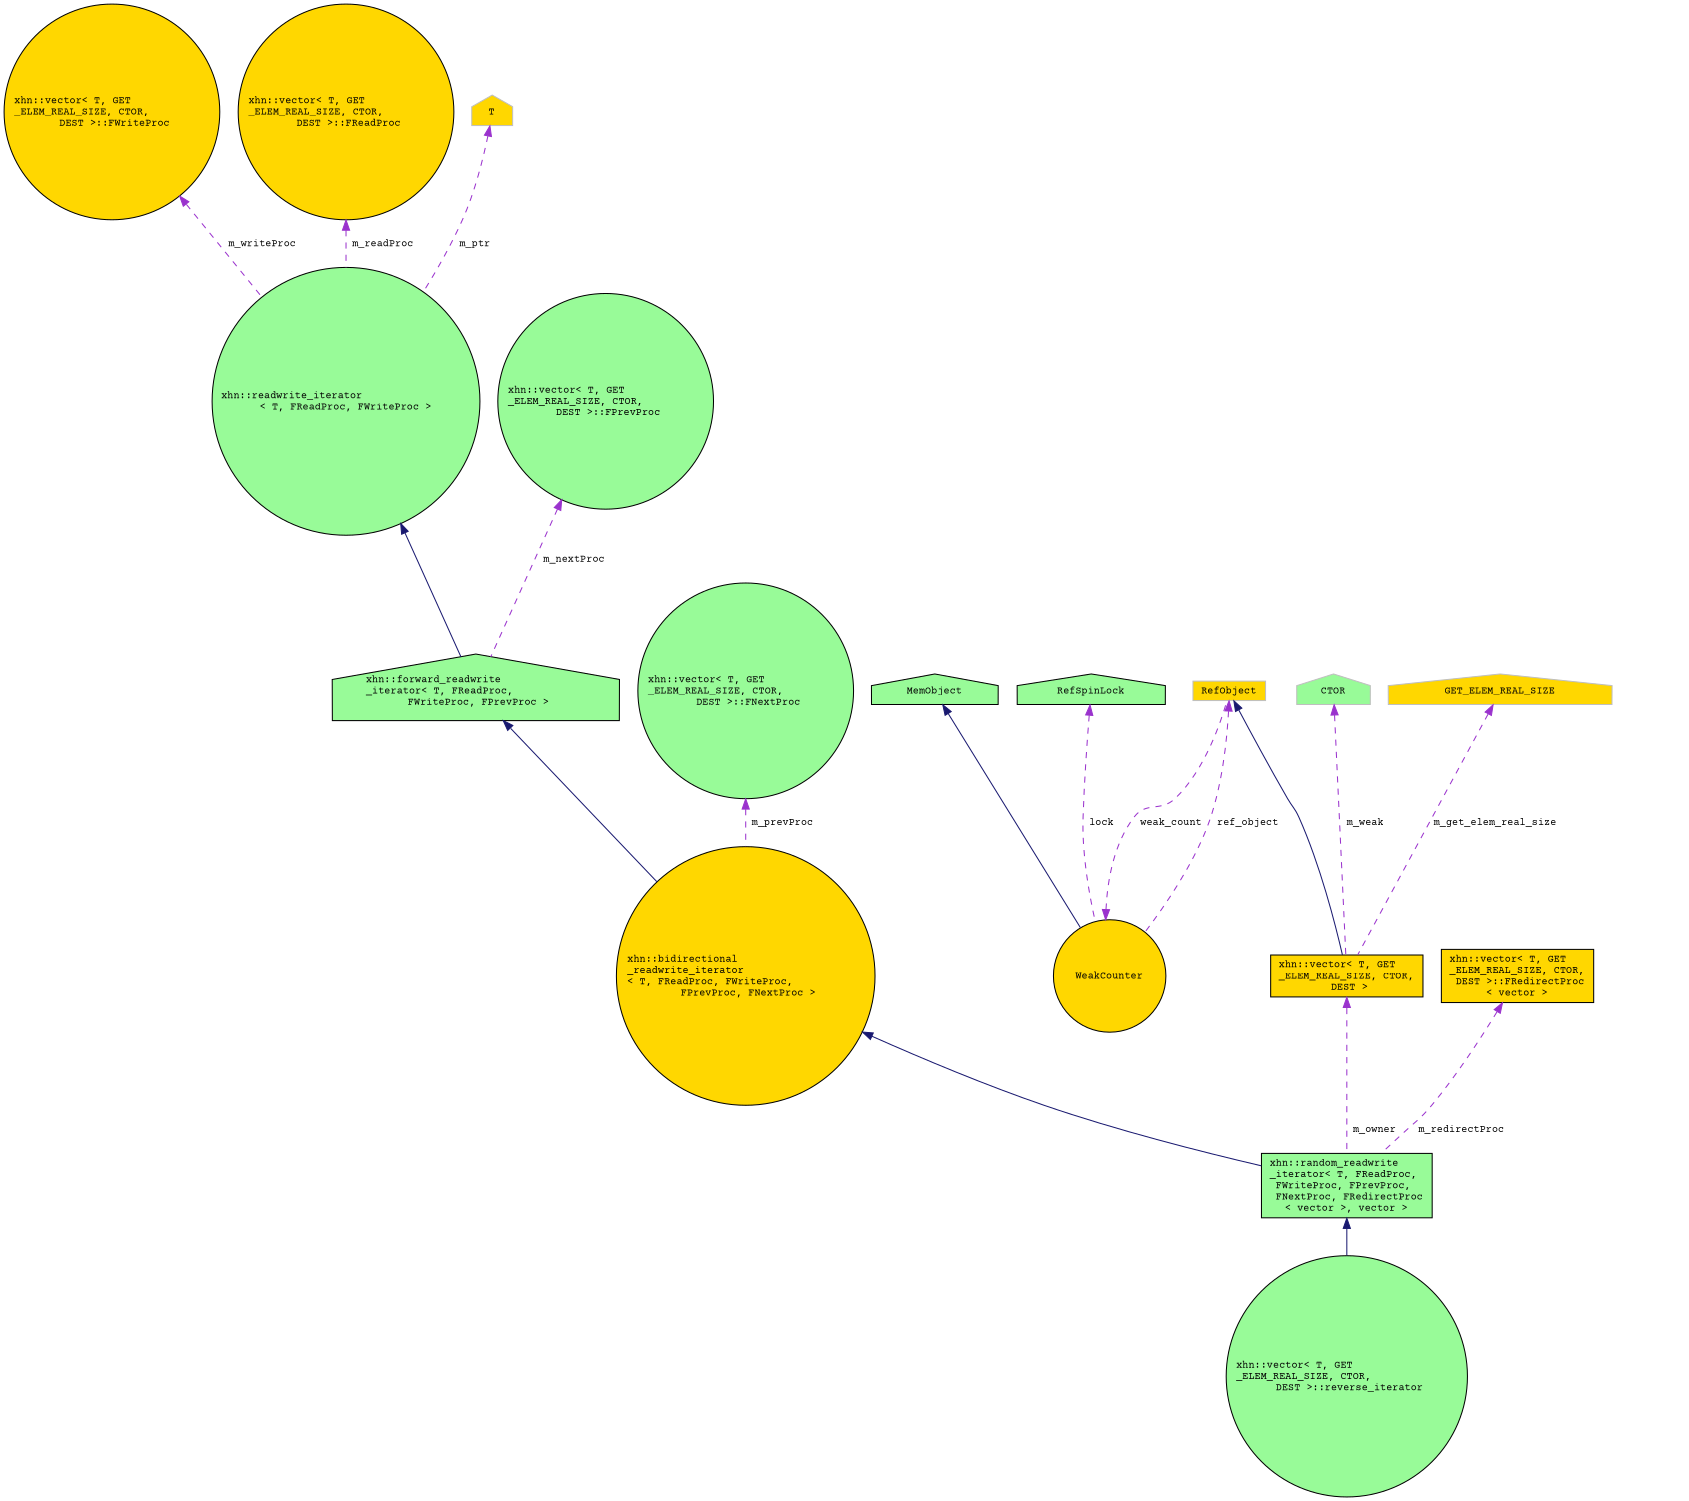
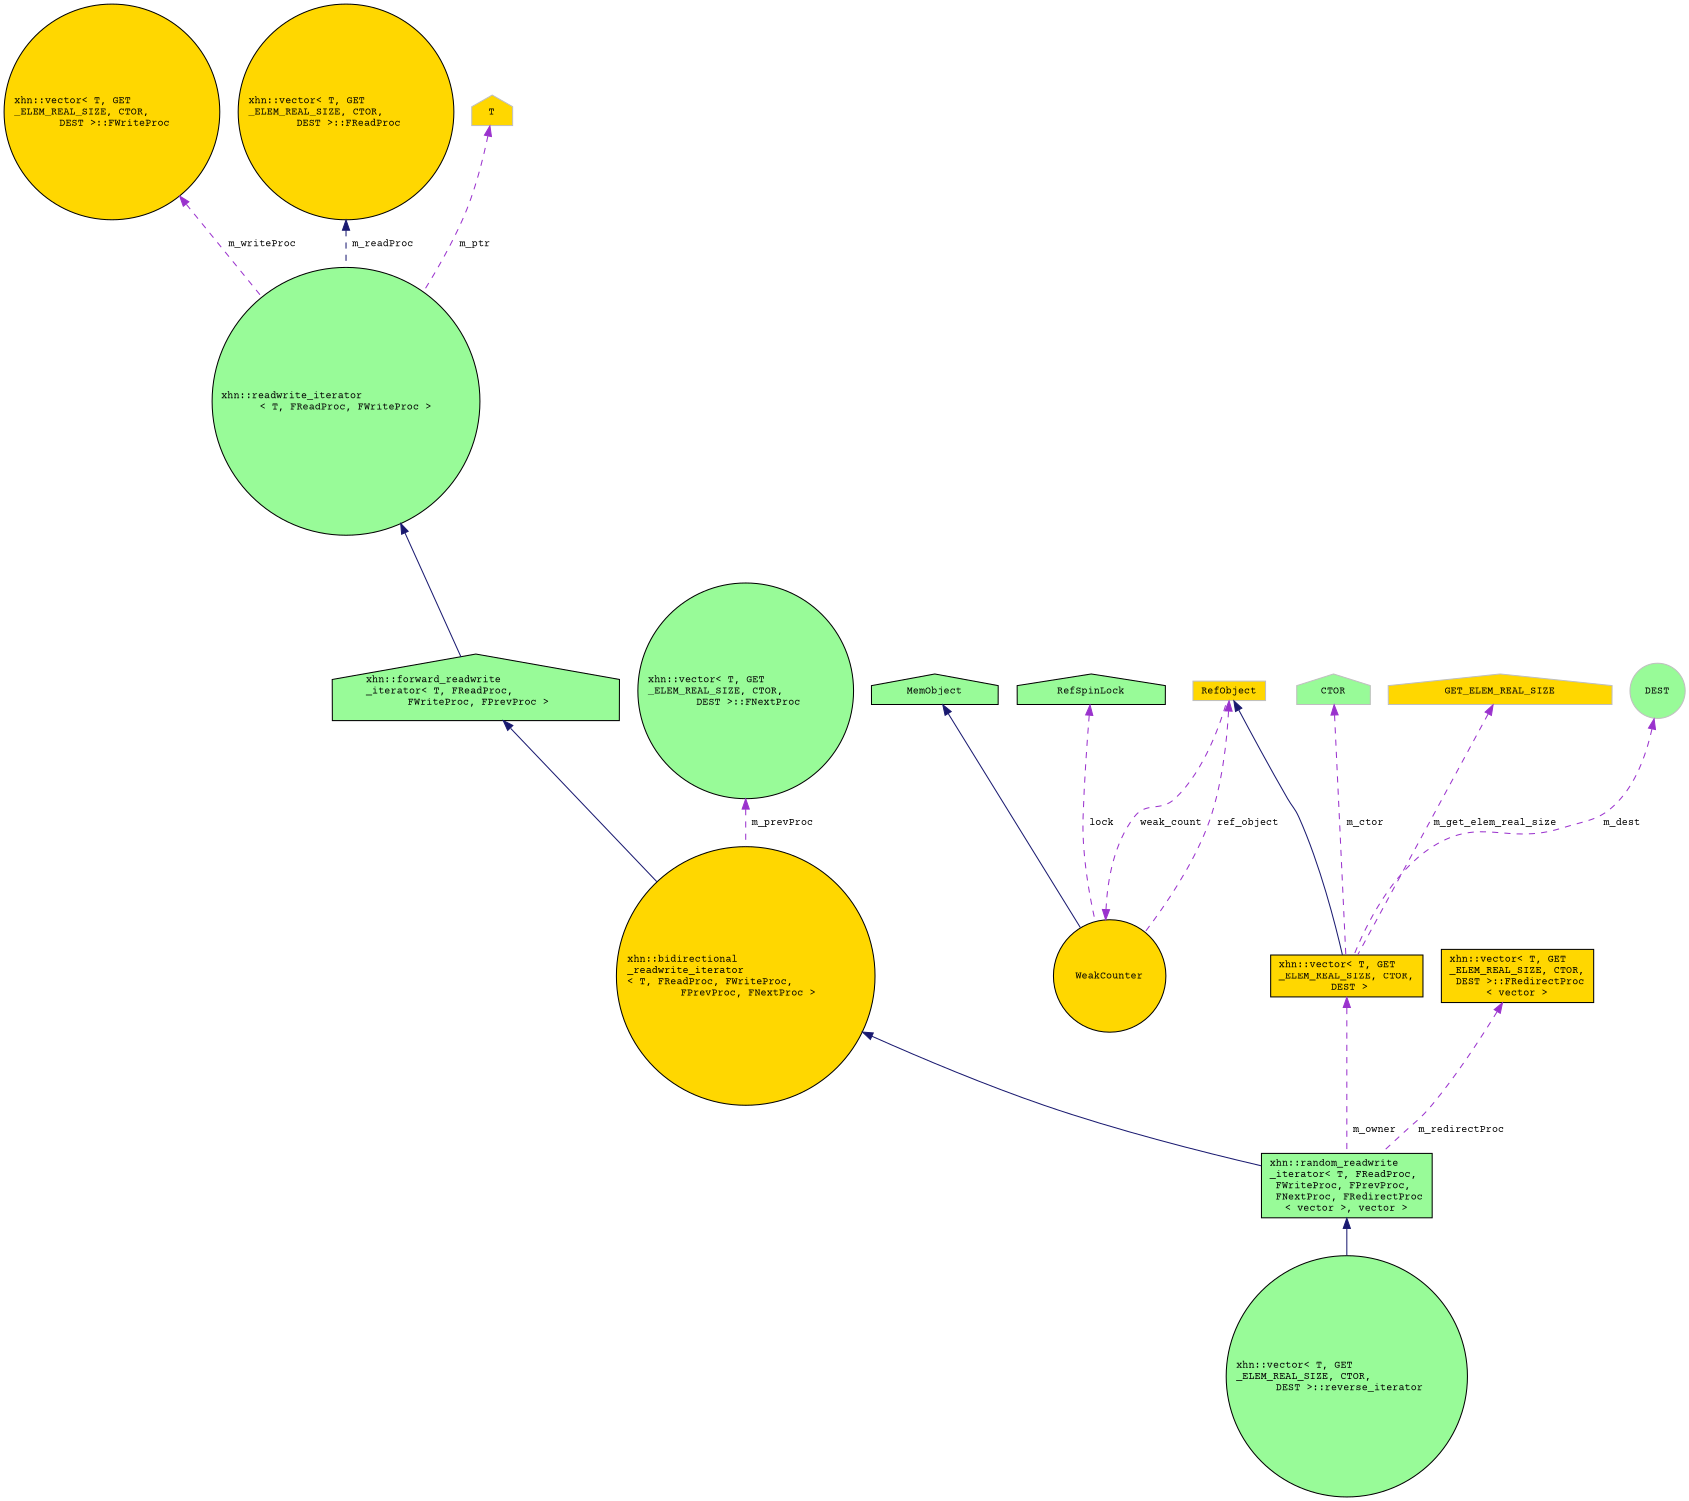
(346, 249) -> (346, 249)
(606, 401) -> none
none -> (1658, 691)
(1363, 823) -> (1363, 823)
